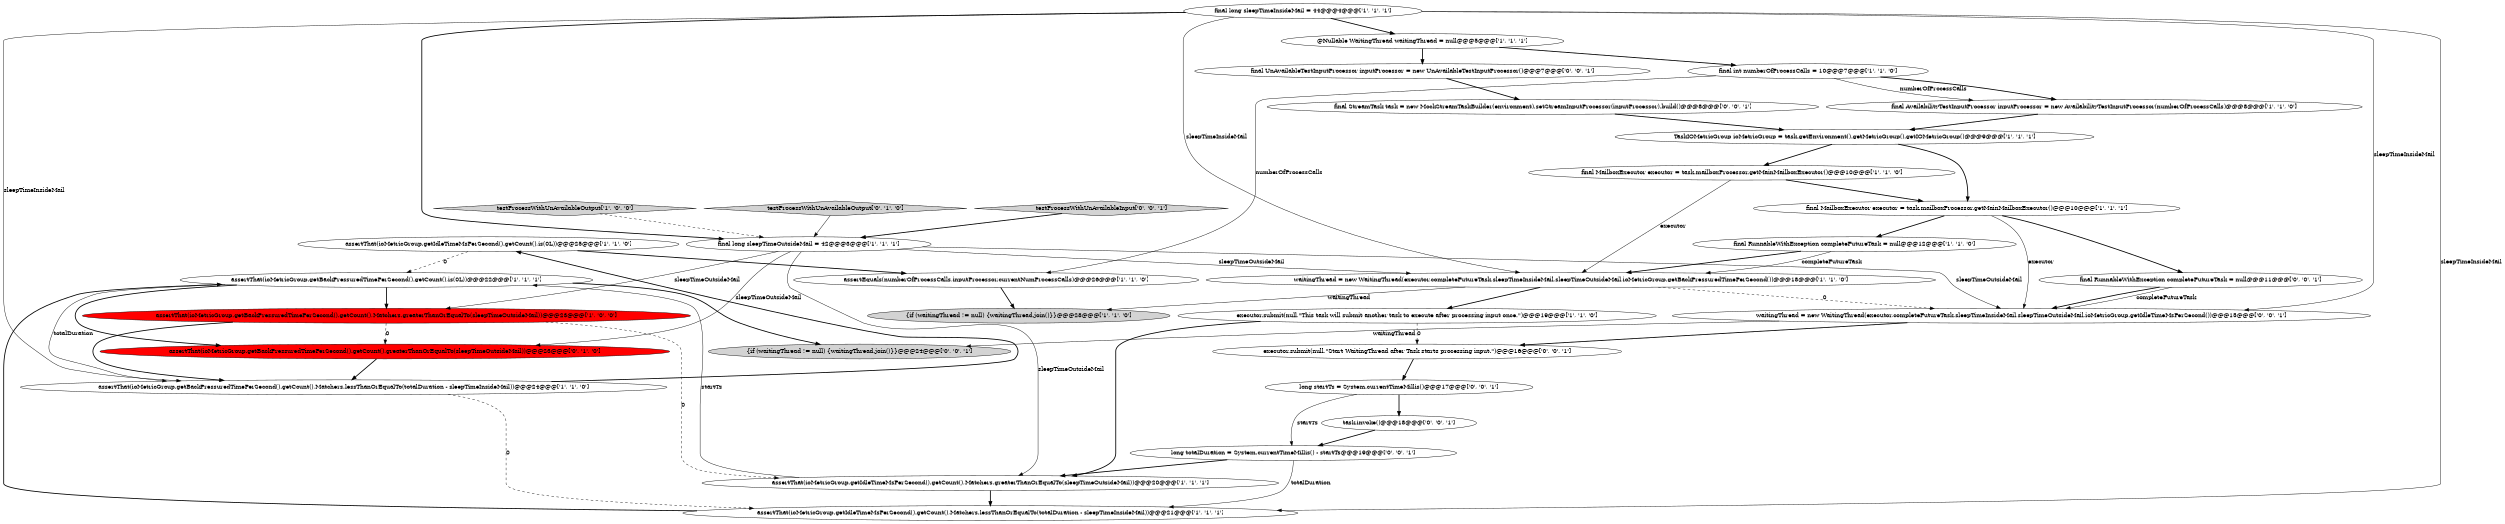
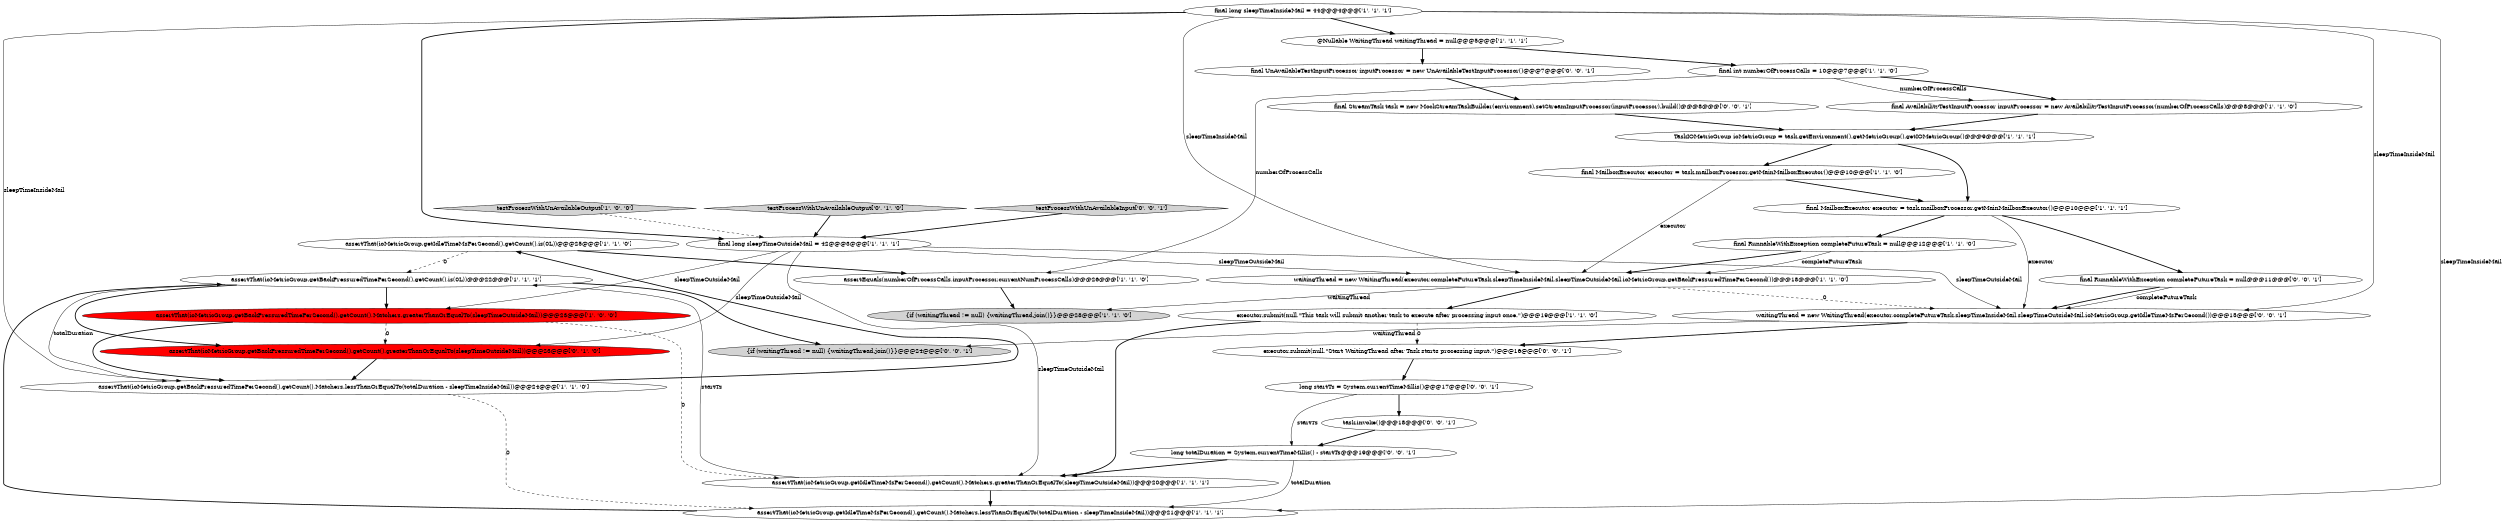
(823, 224) -> (823, 224)
